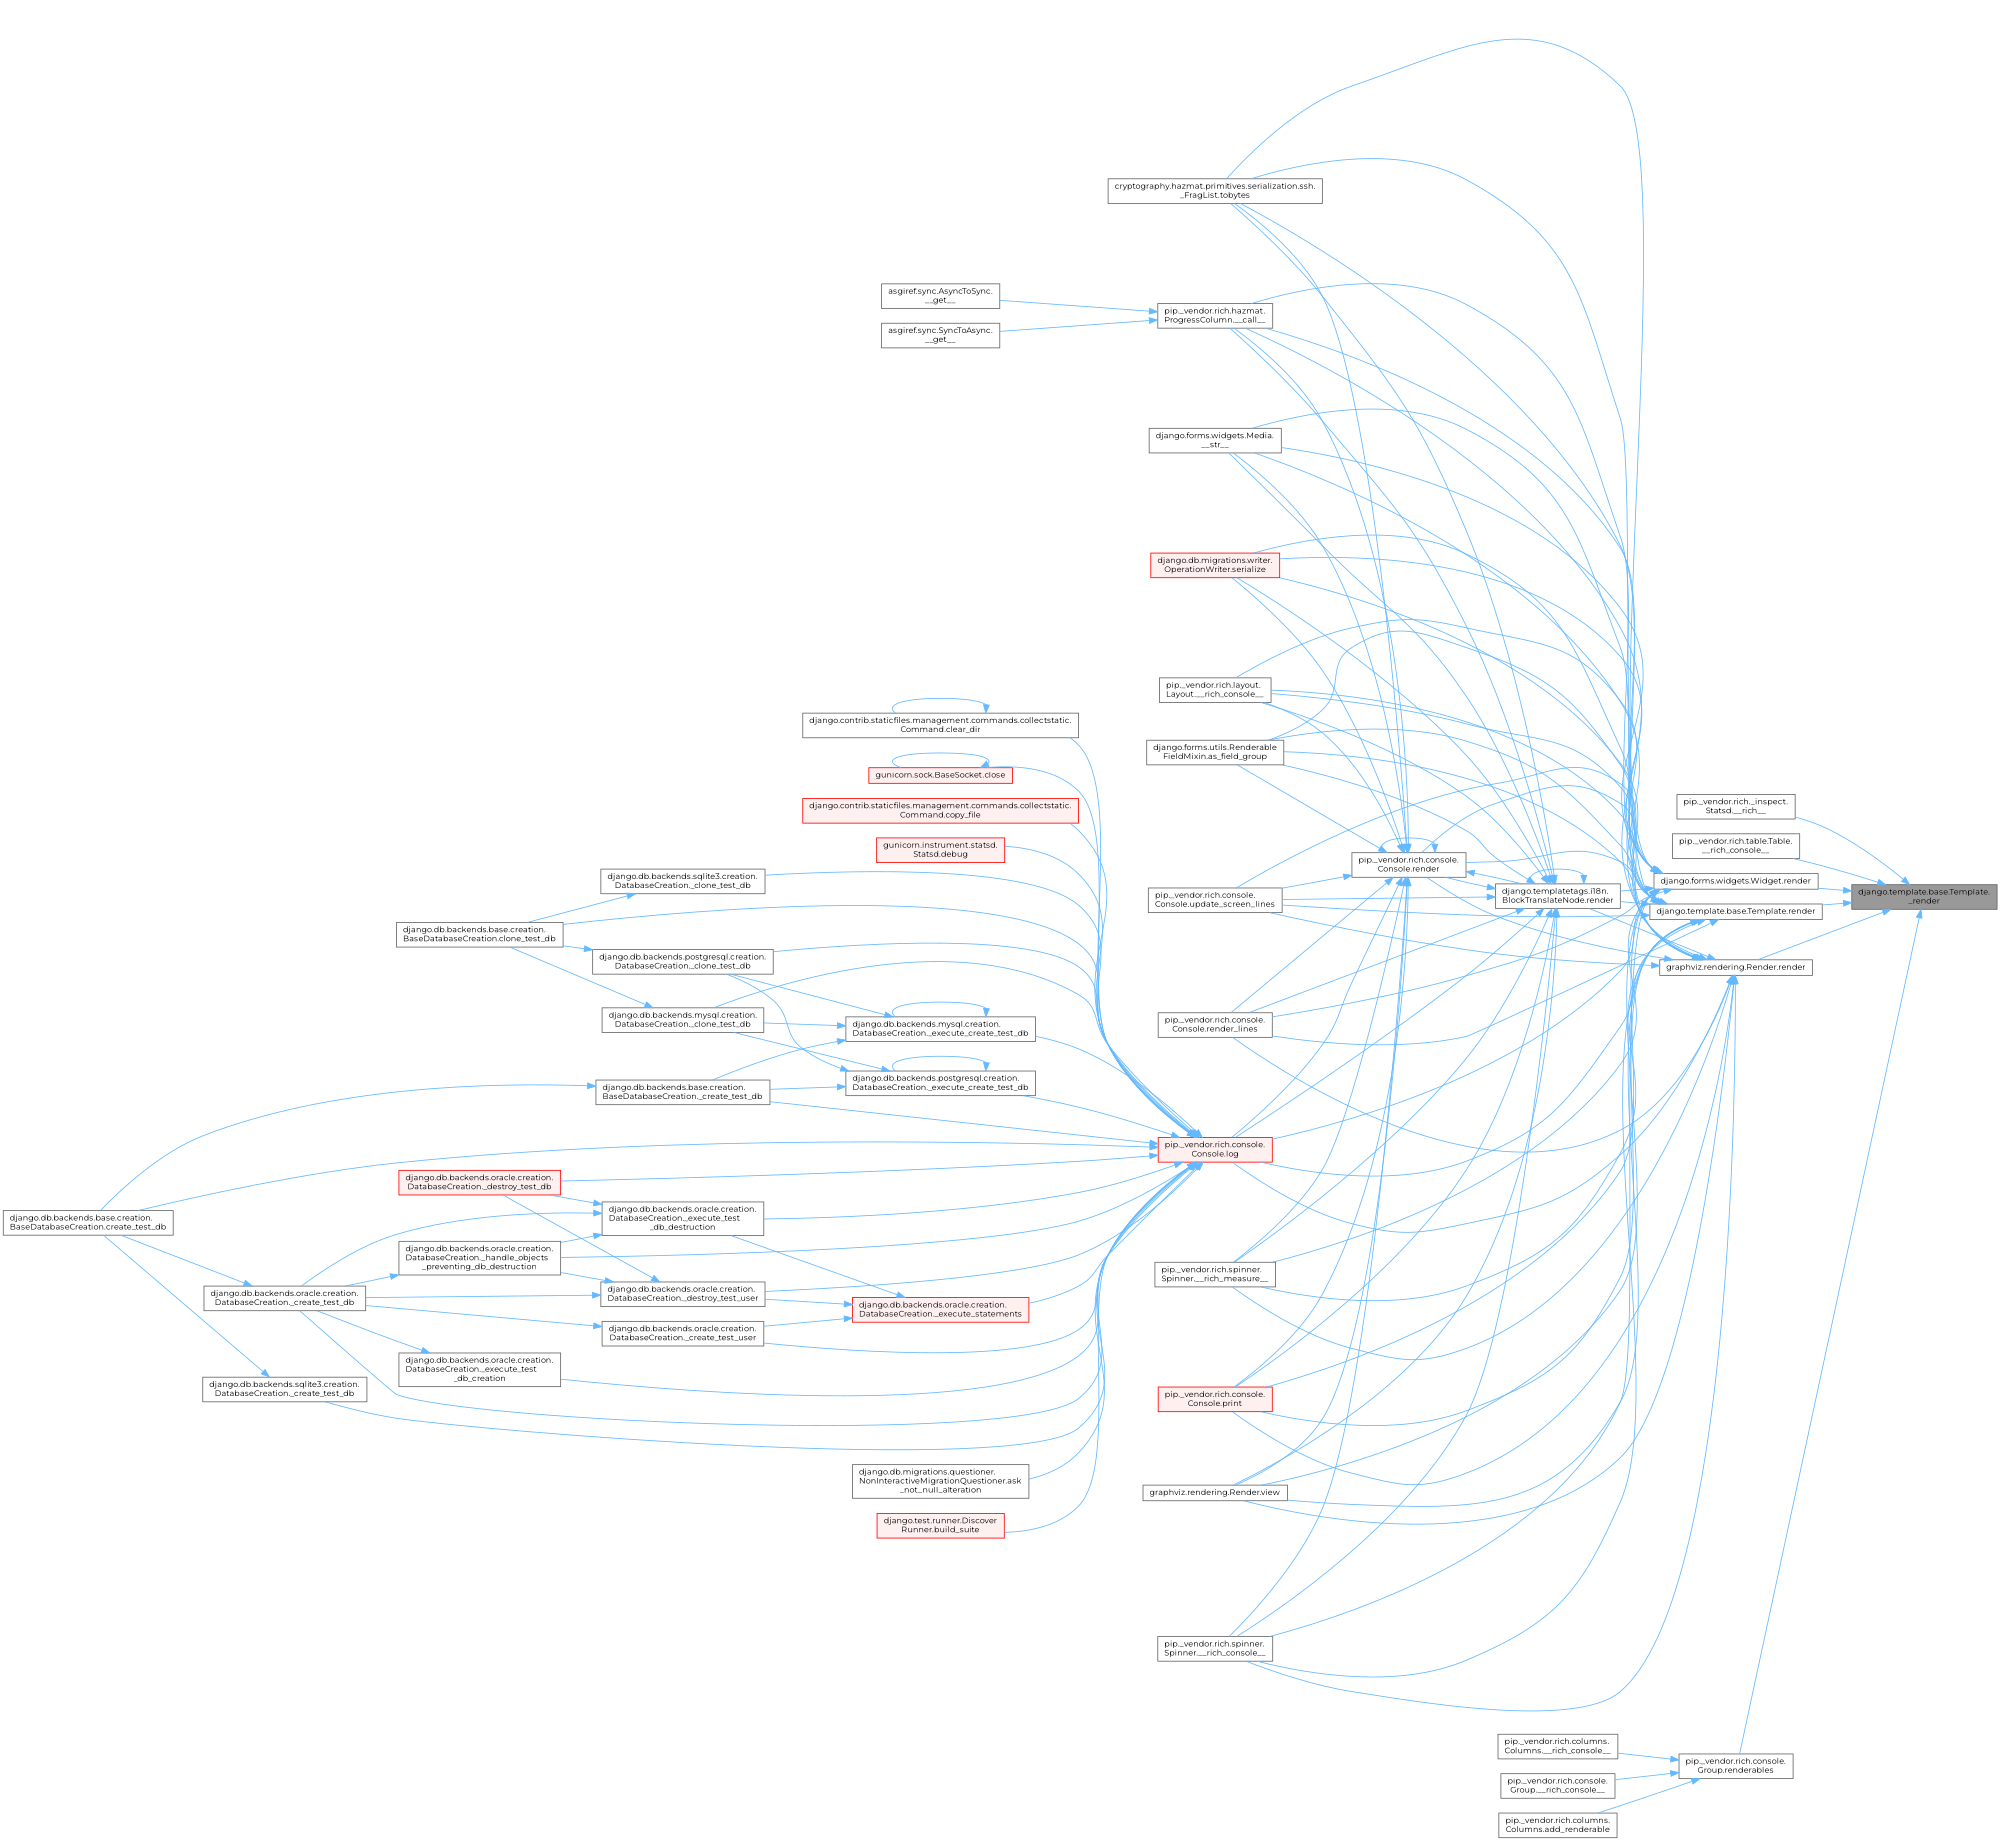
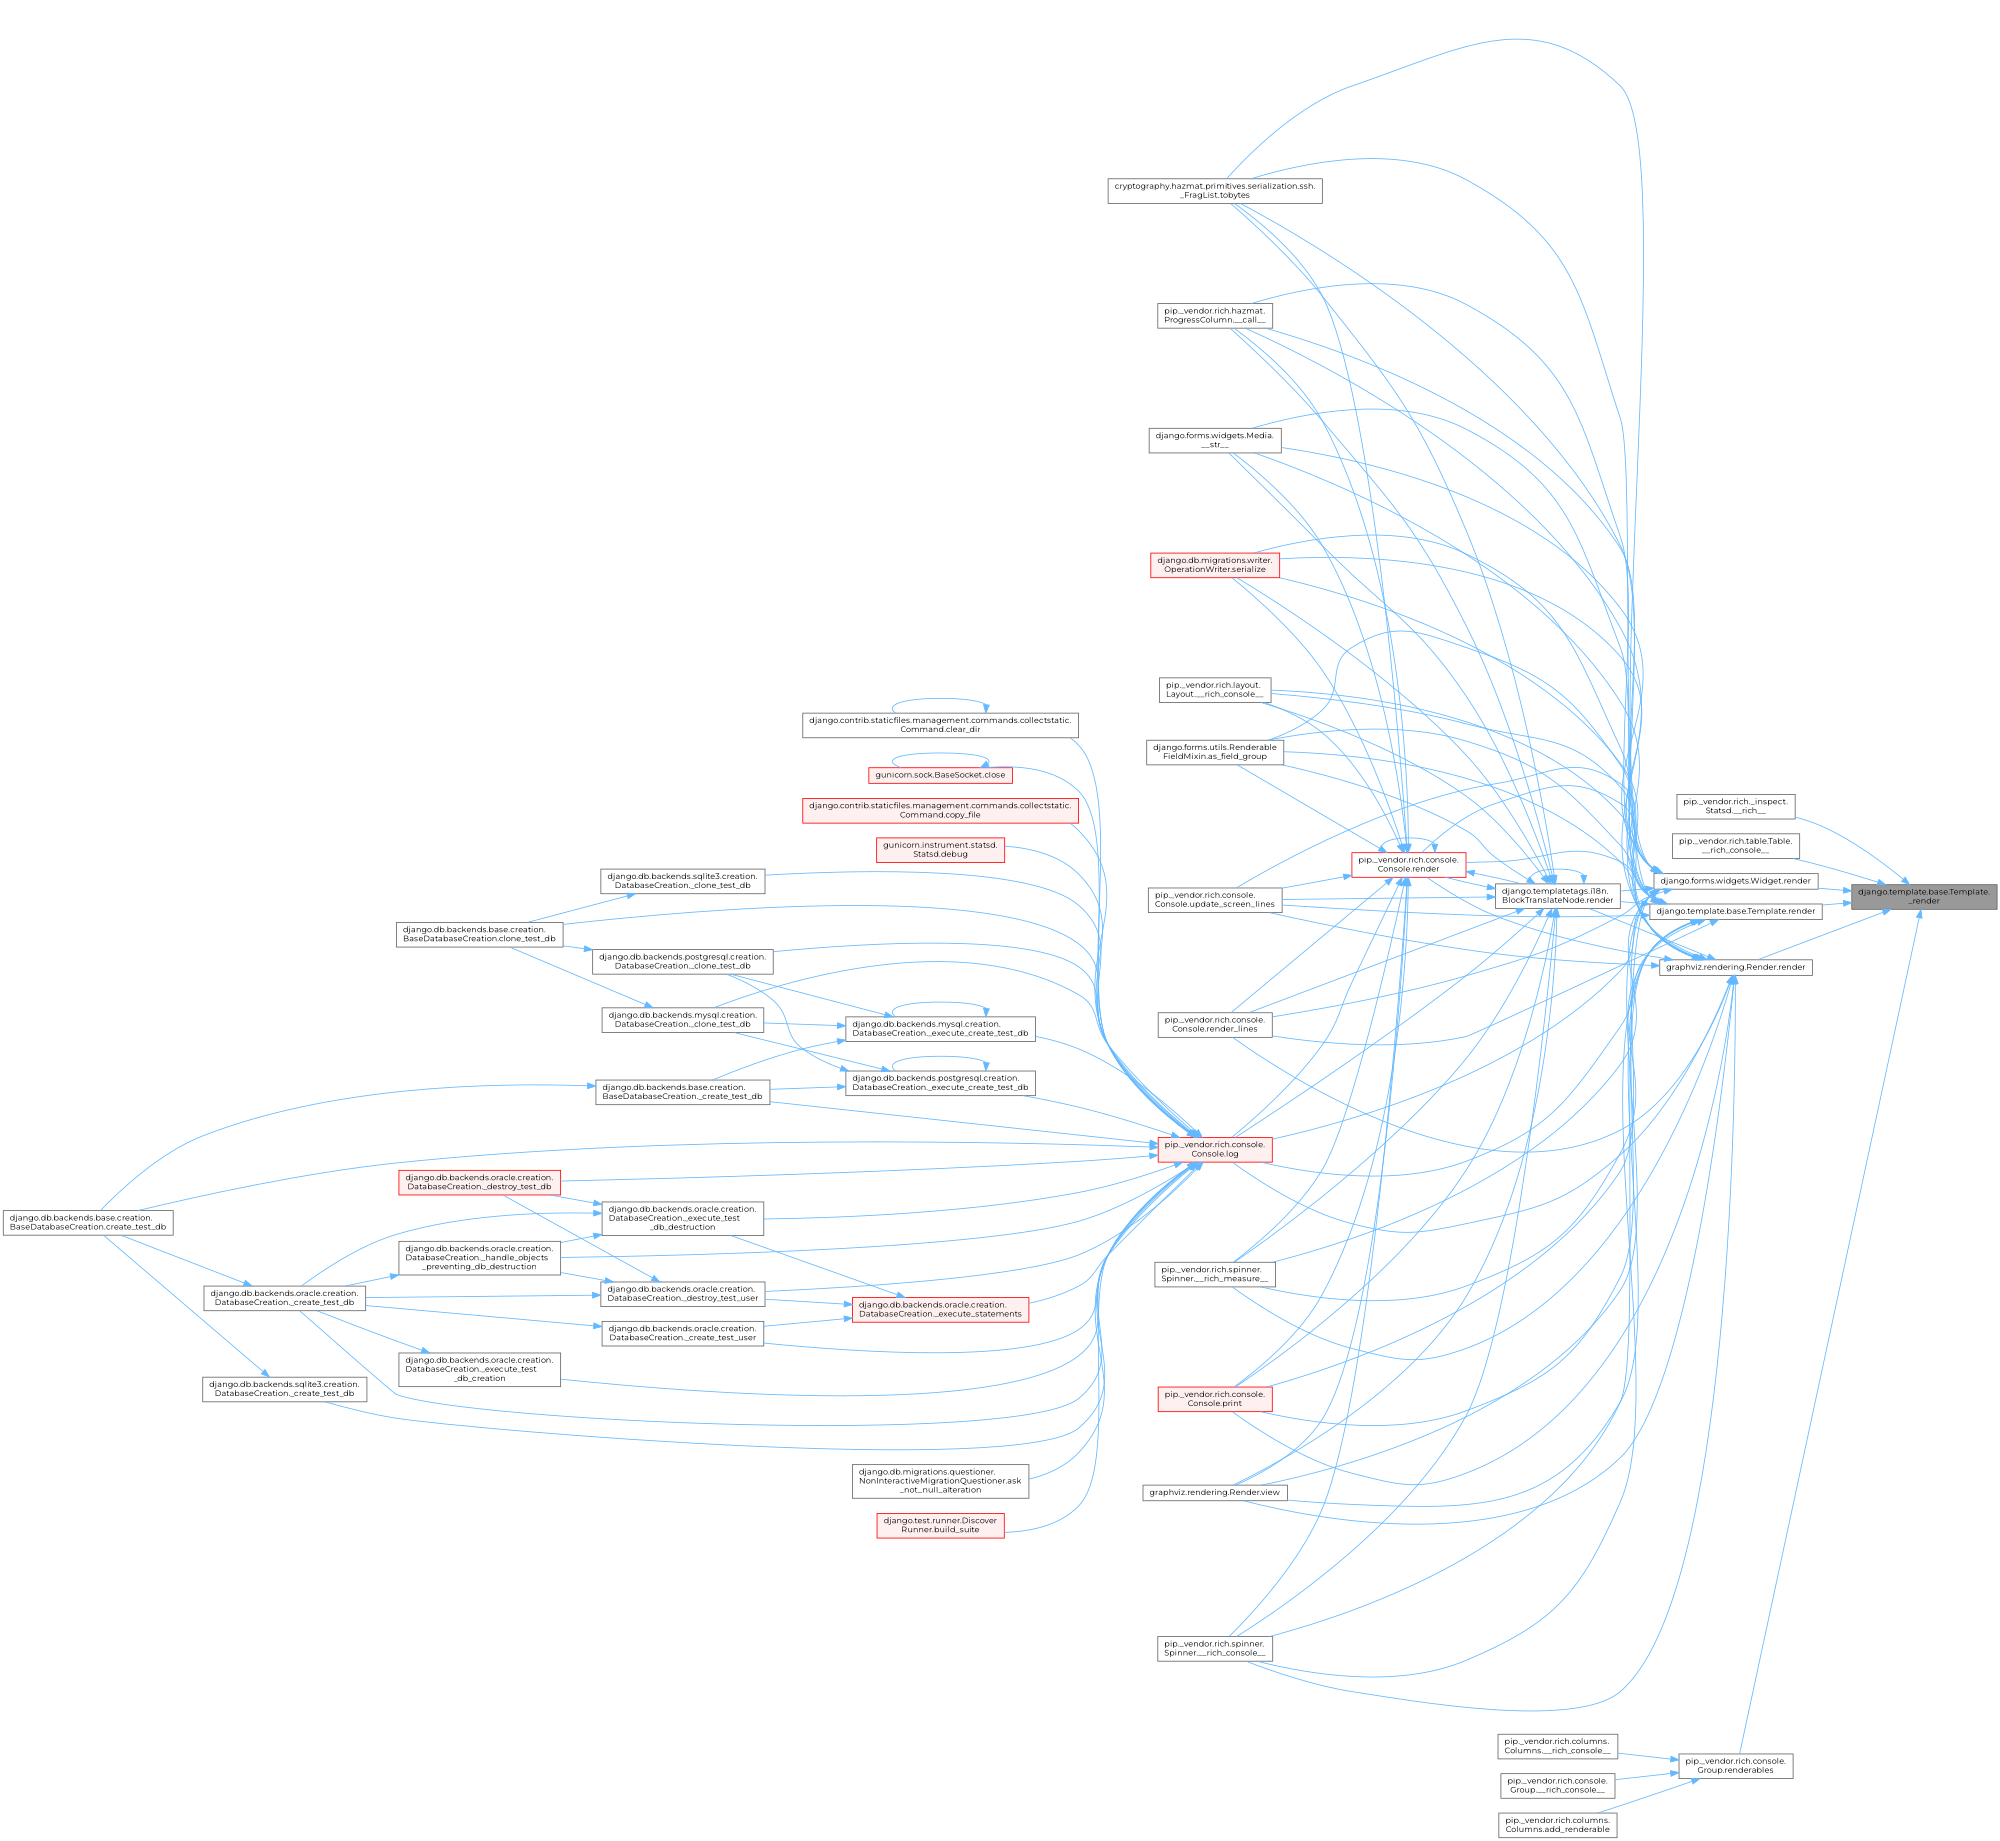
(941, 296) -> none
(941, 336) -> none
(1521, 639) -> none
(1409, 865) -> (1409, 865)
